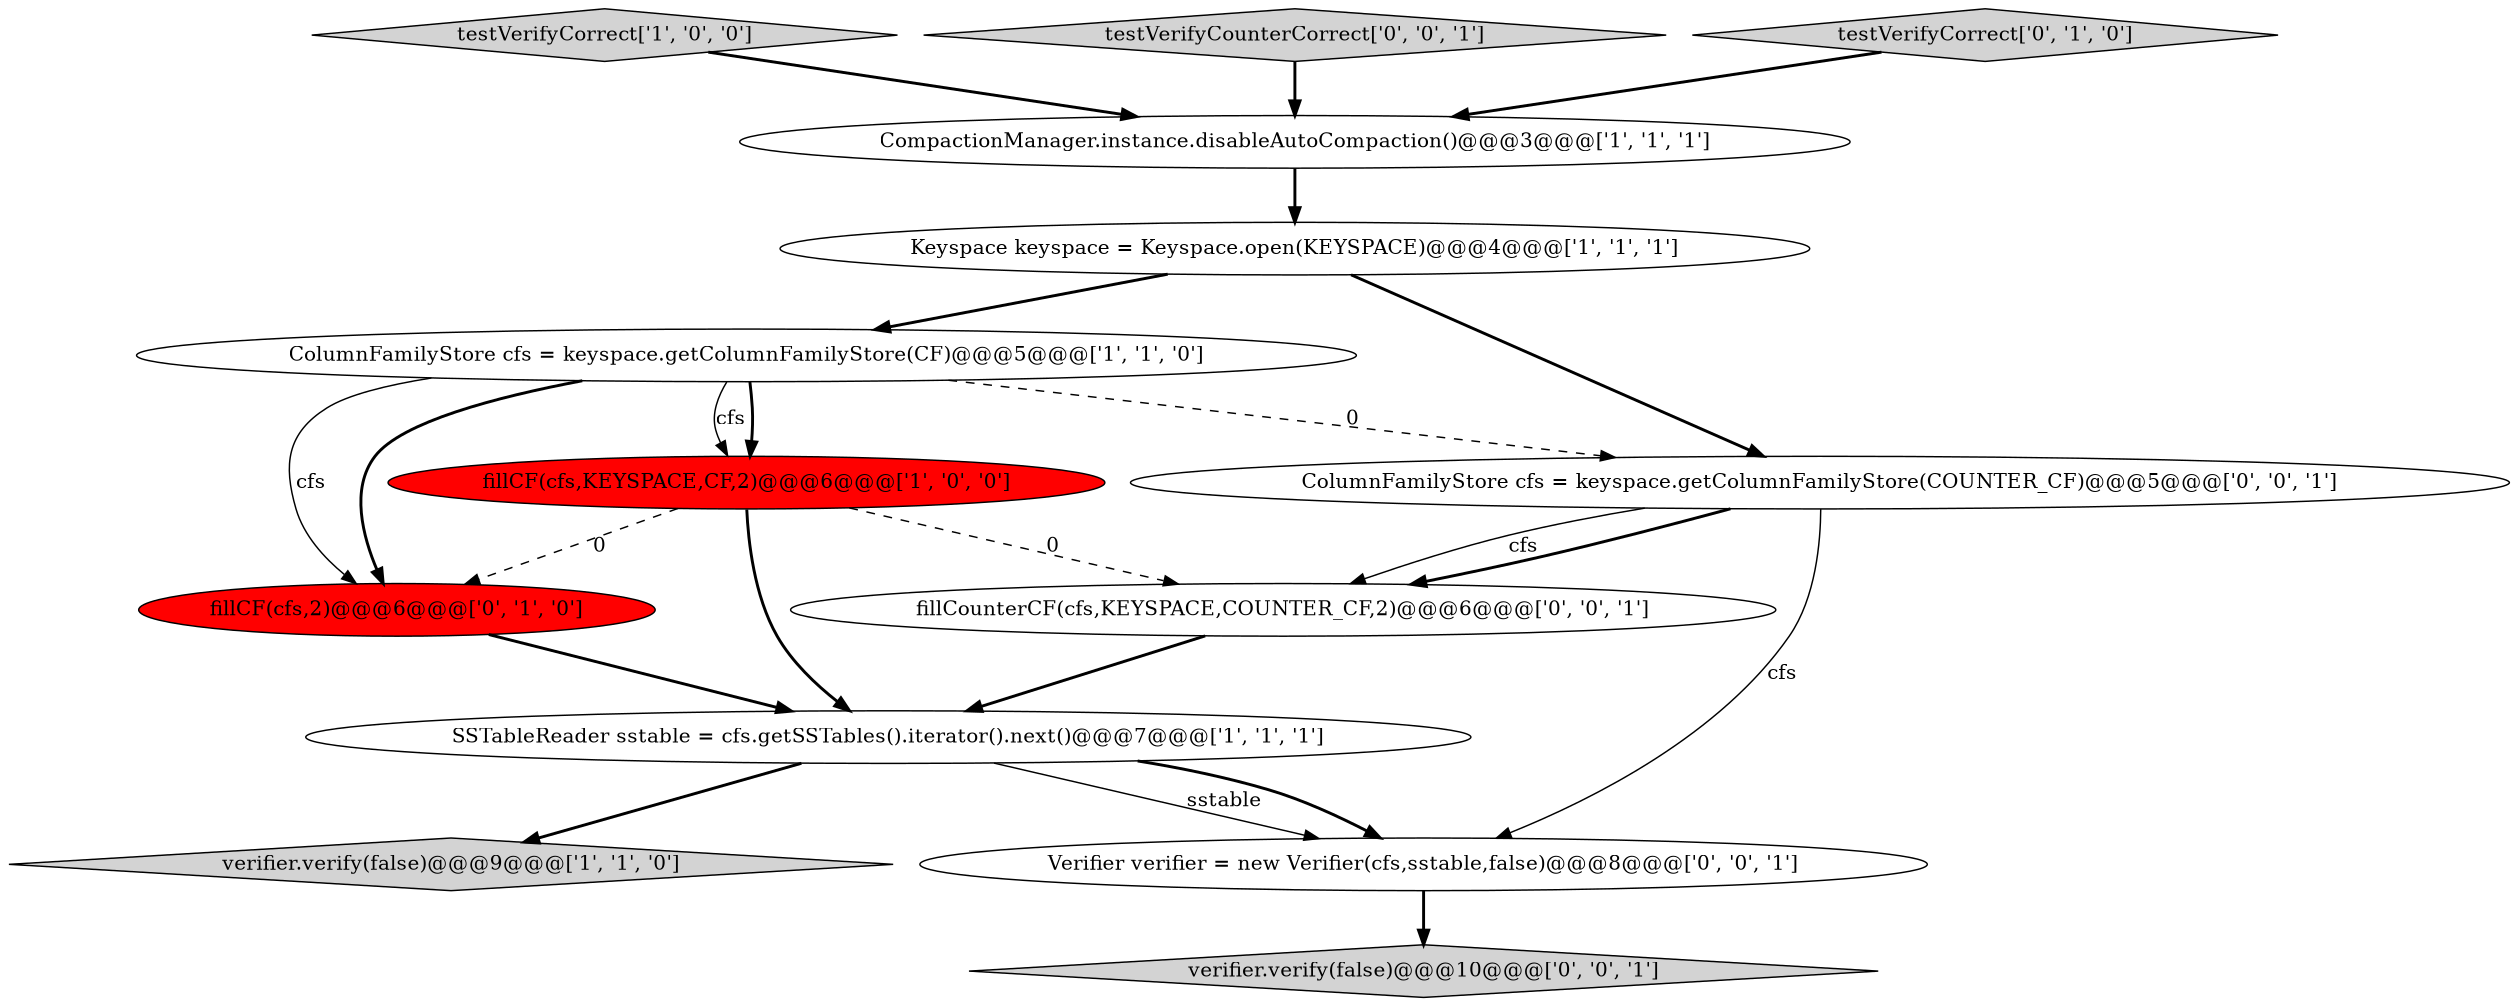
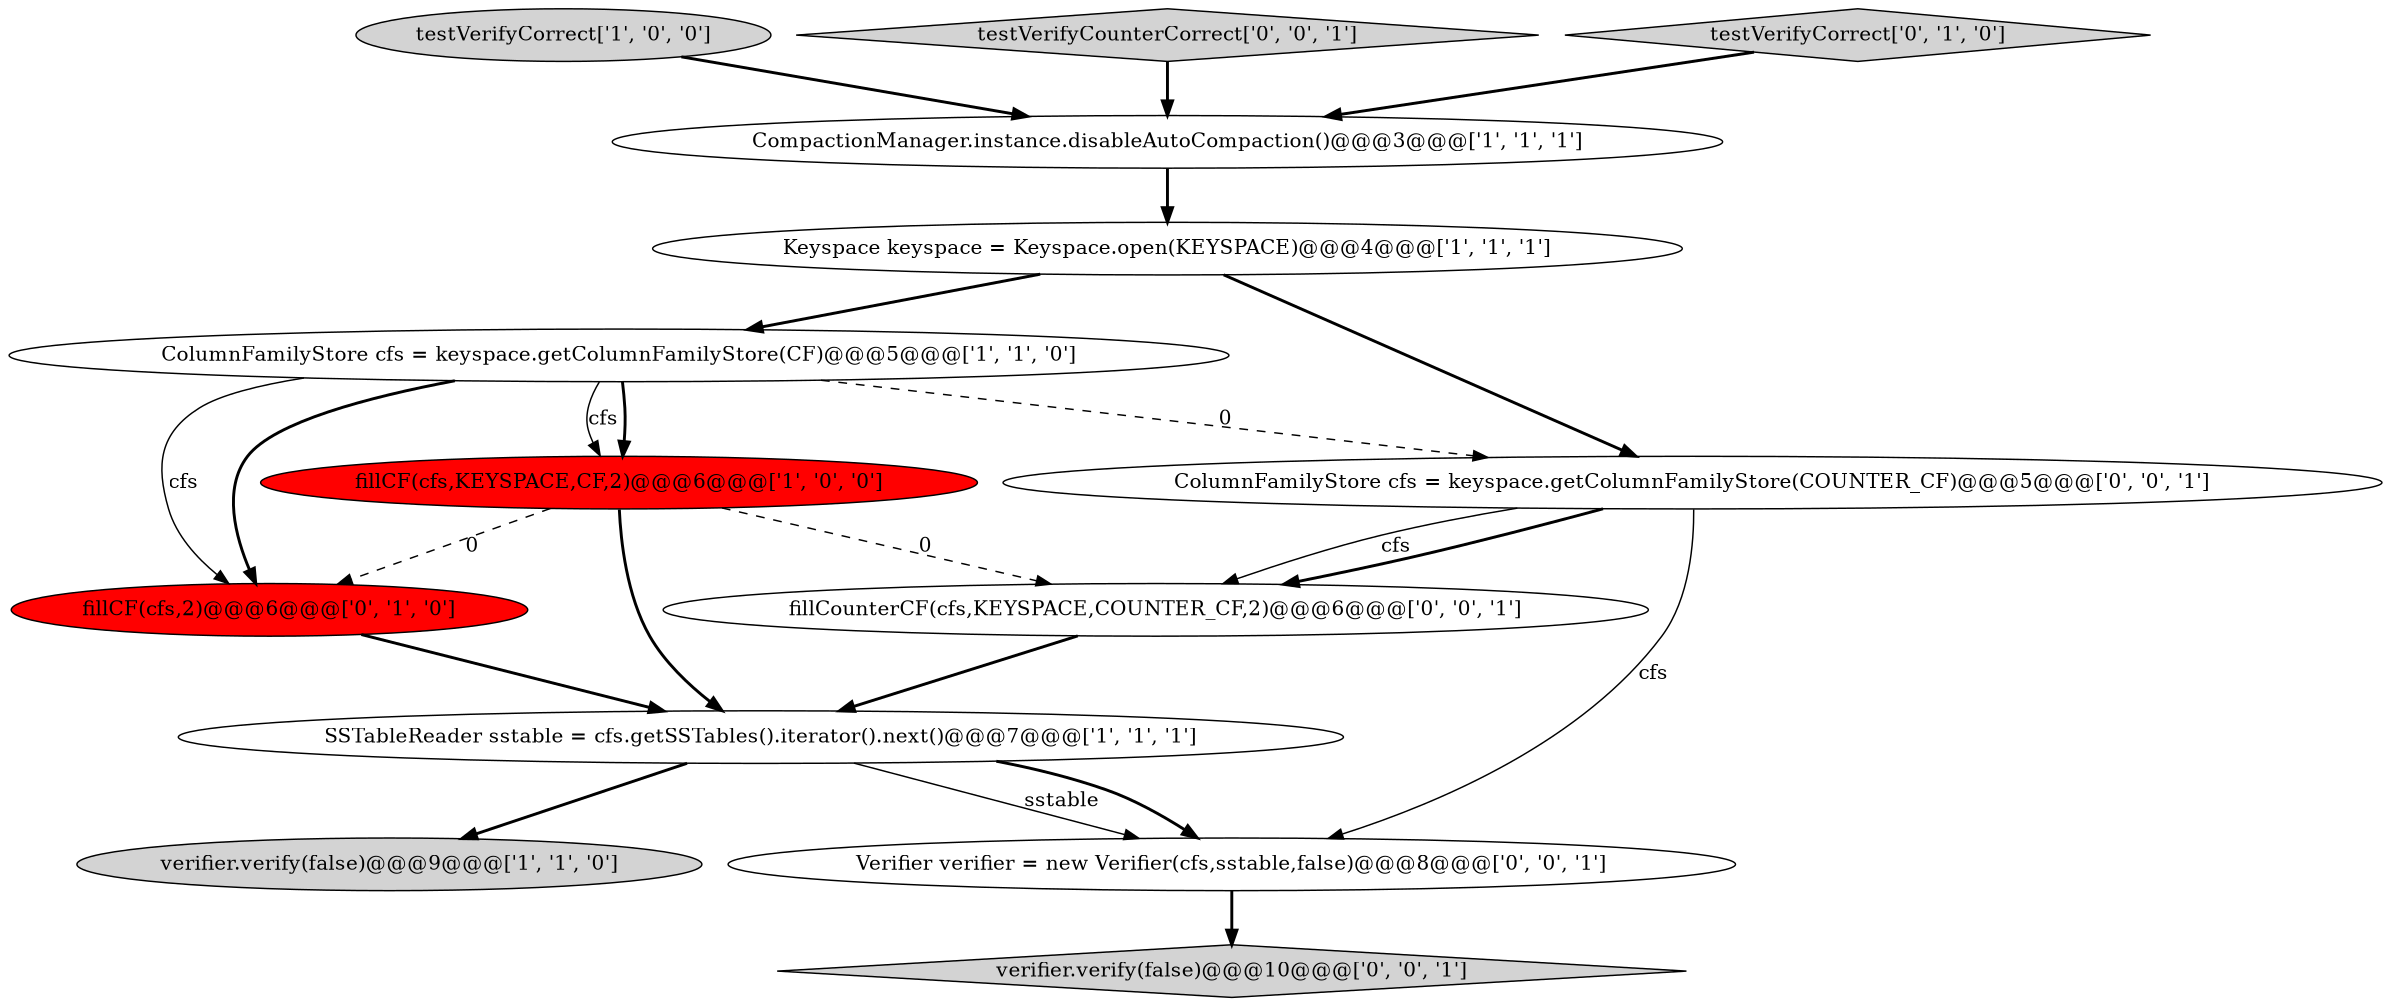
(605, 35) -> (563, 35)
(451, 864) -> (389, 864)
